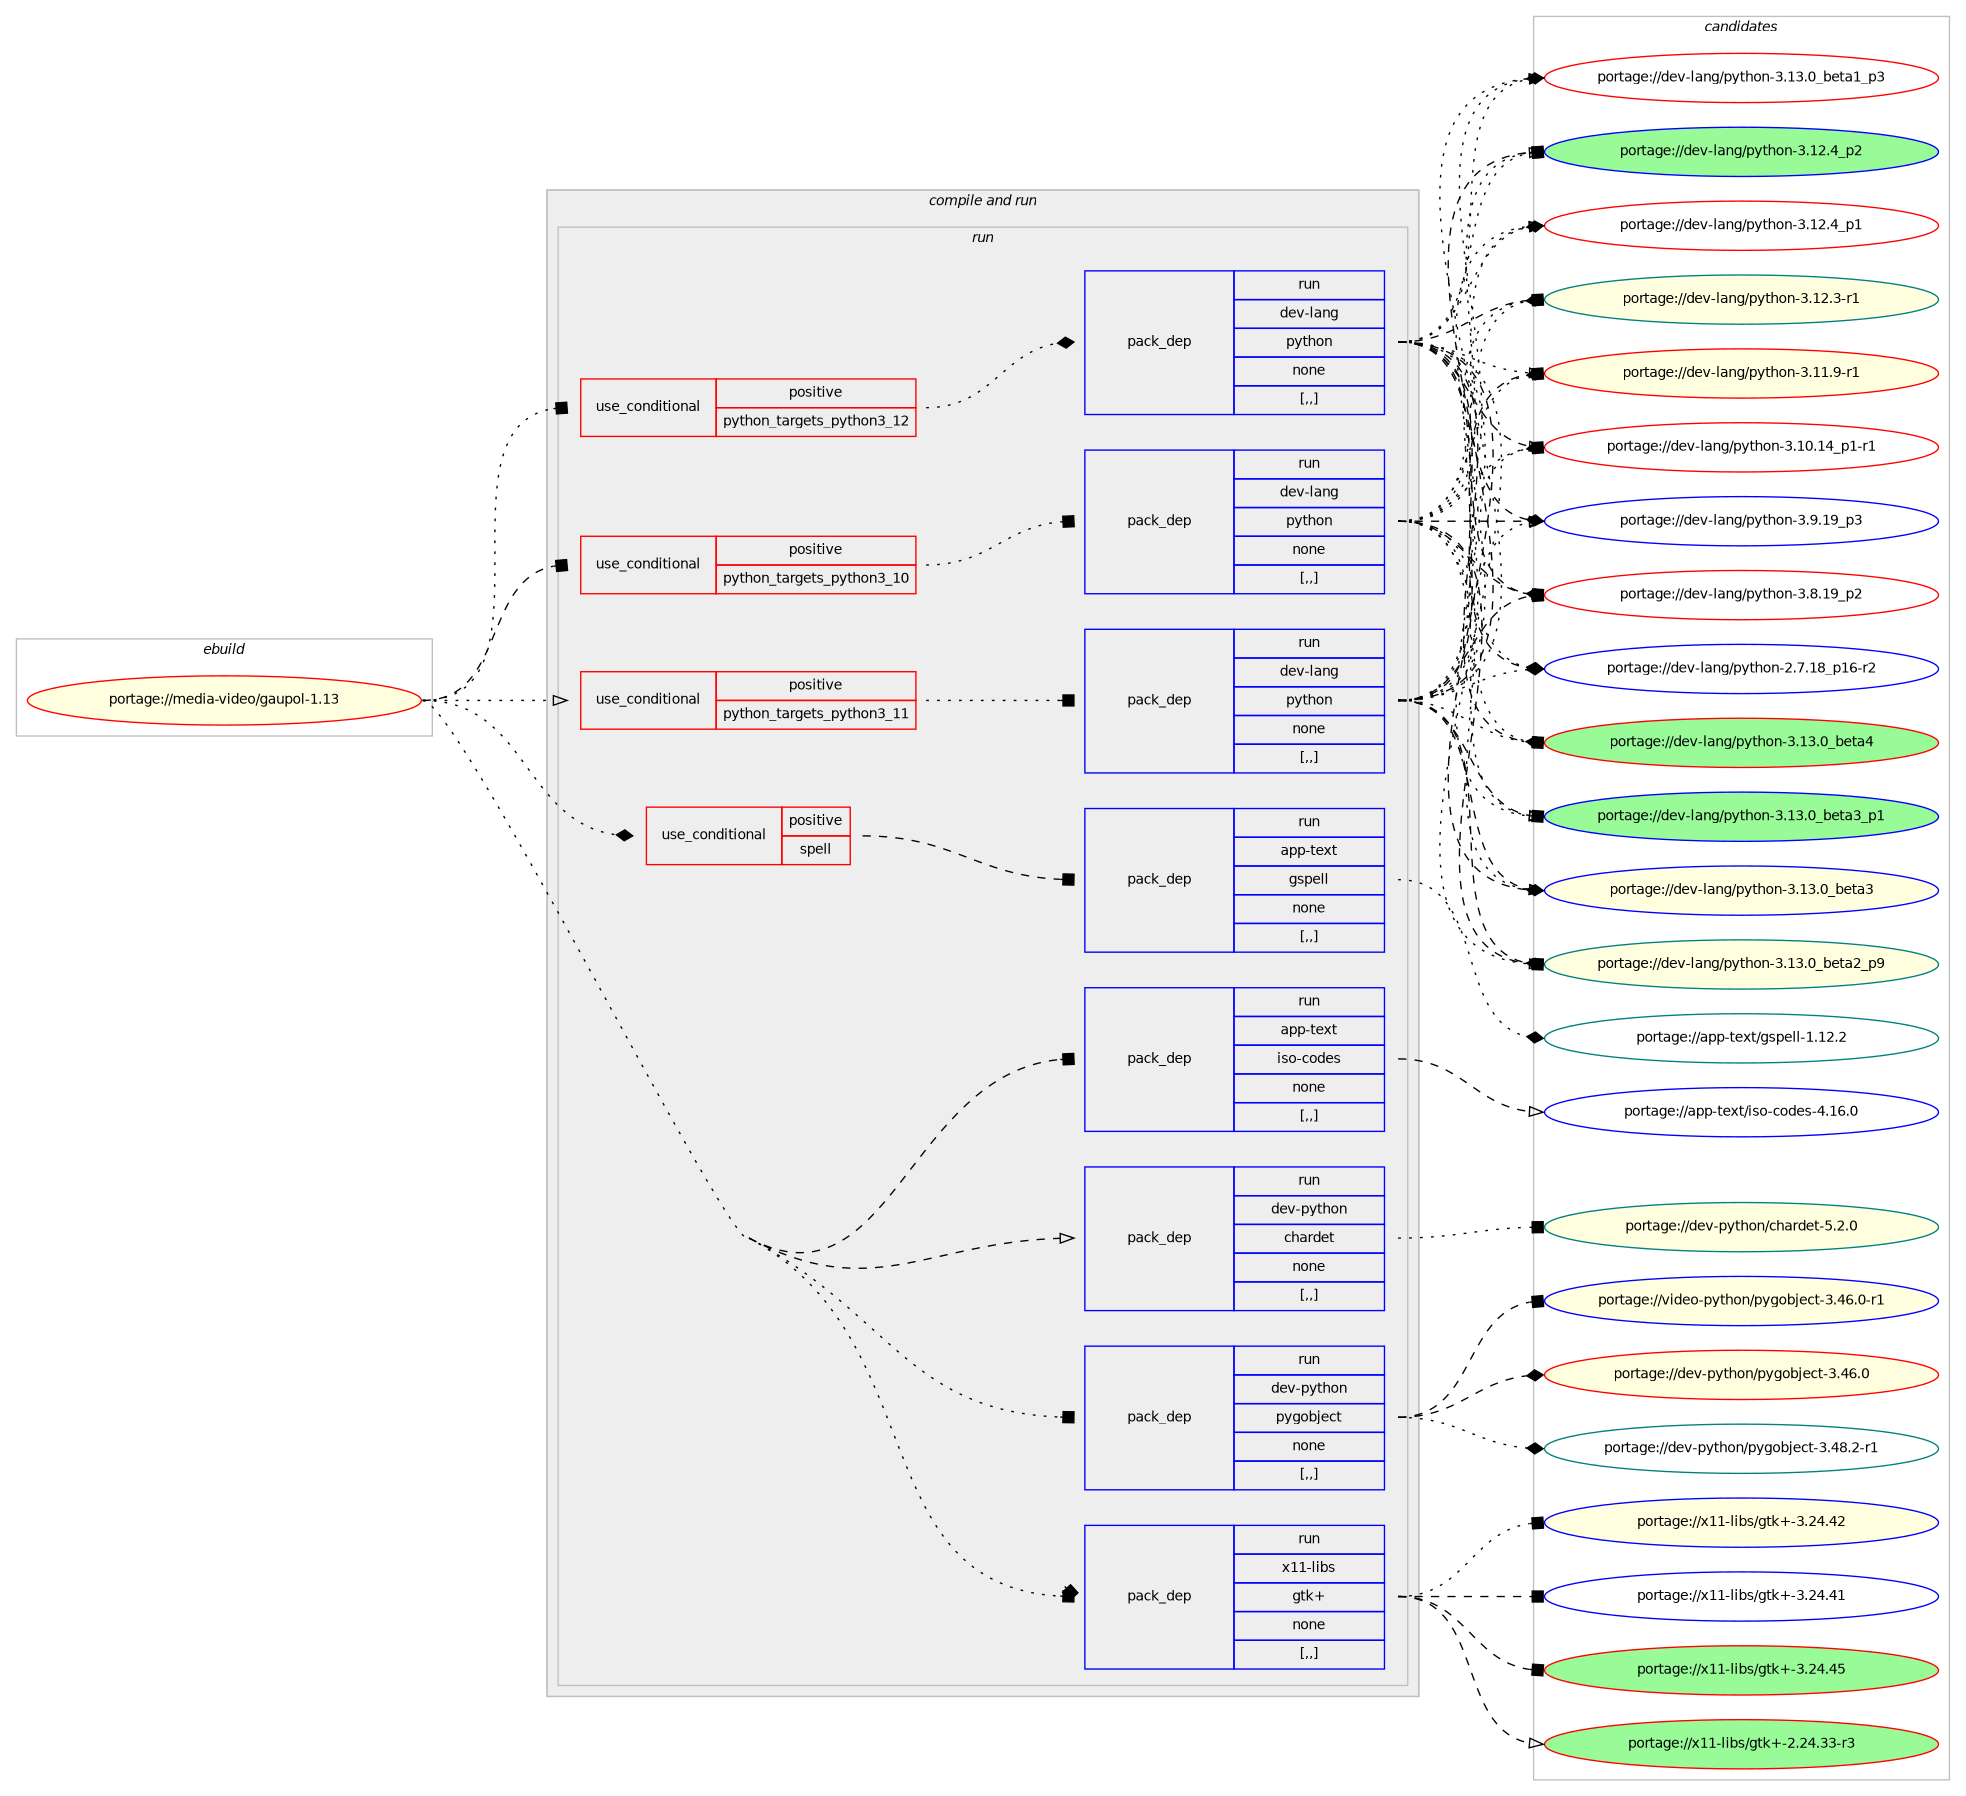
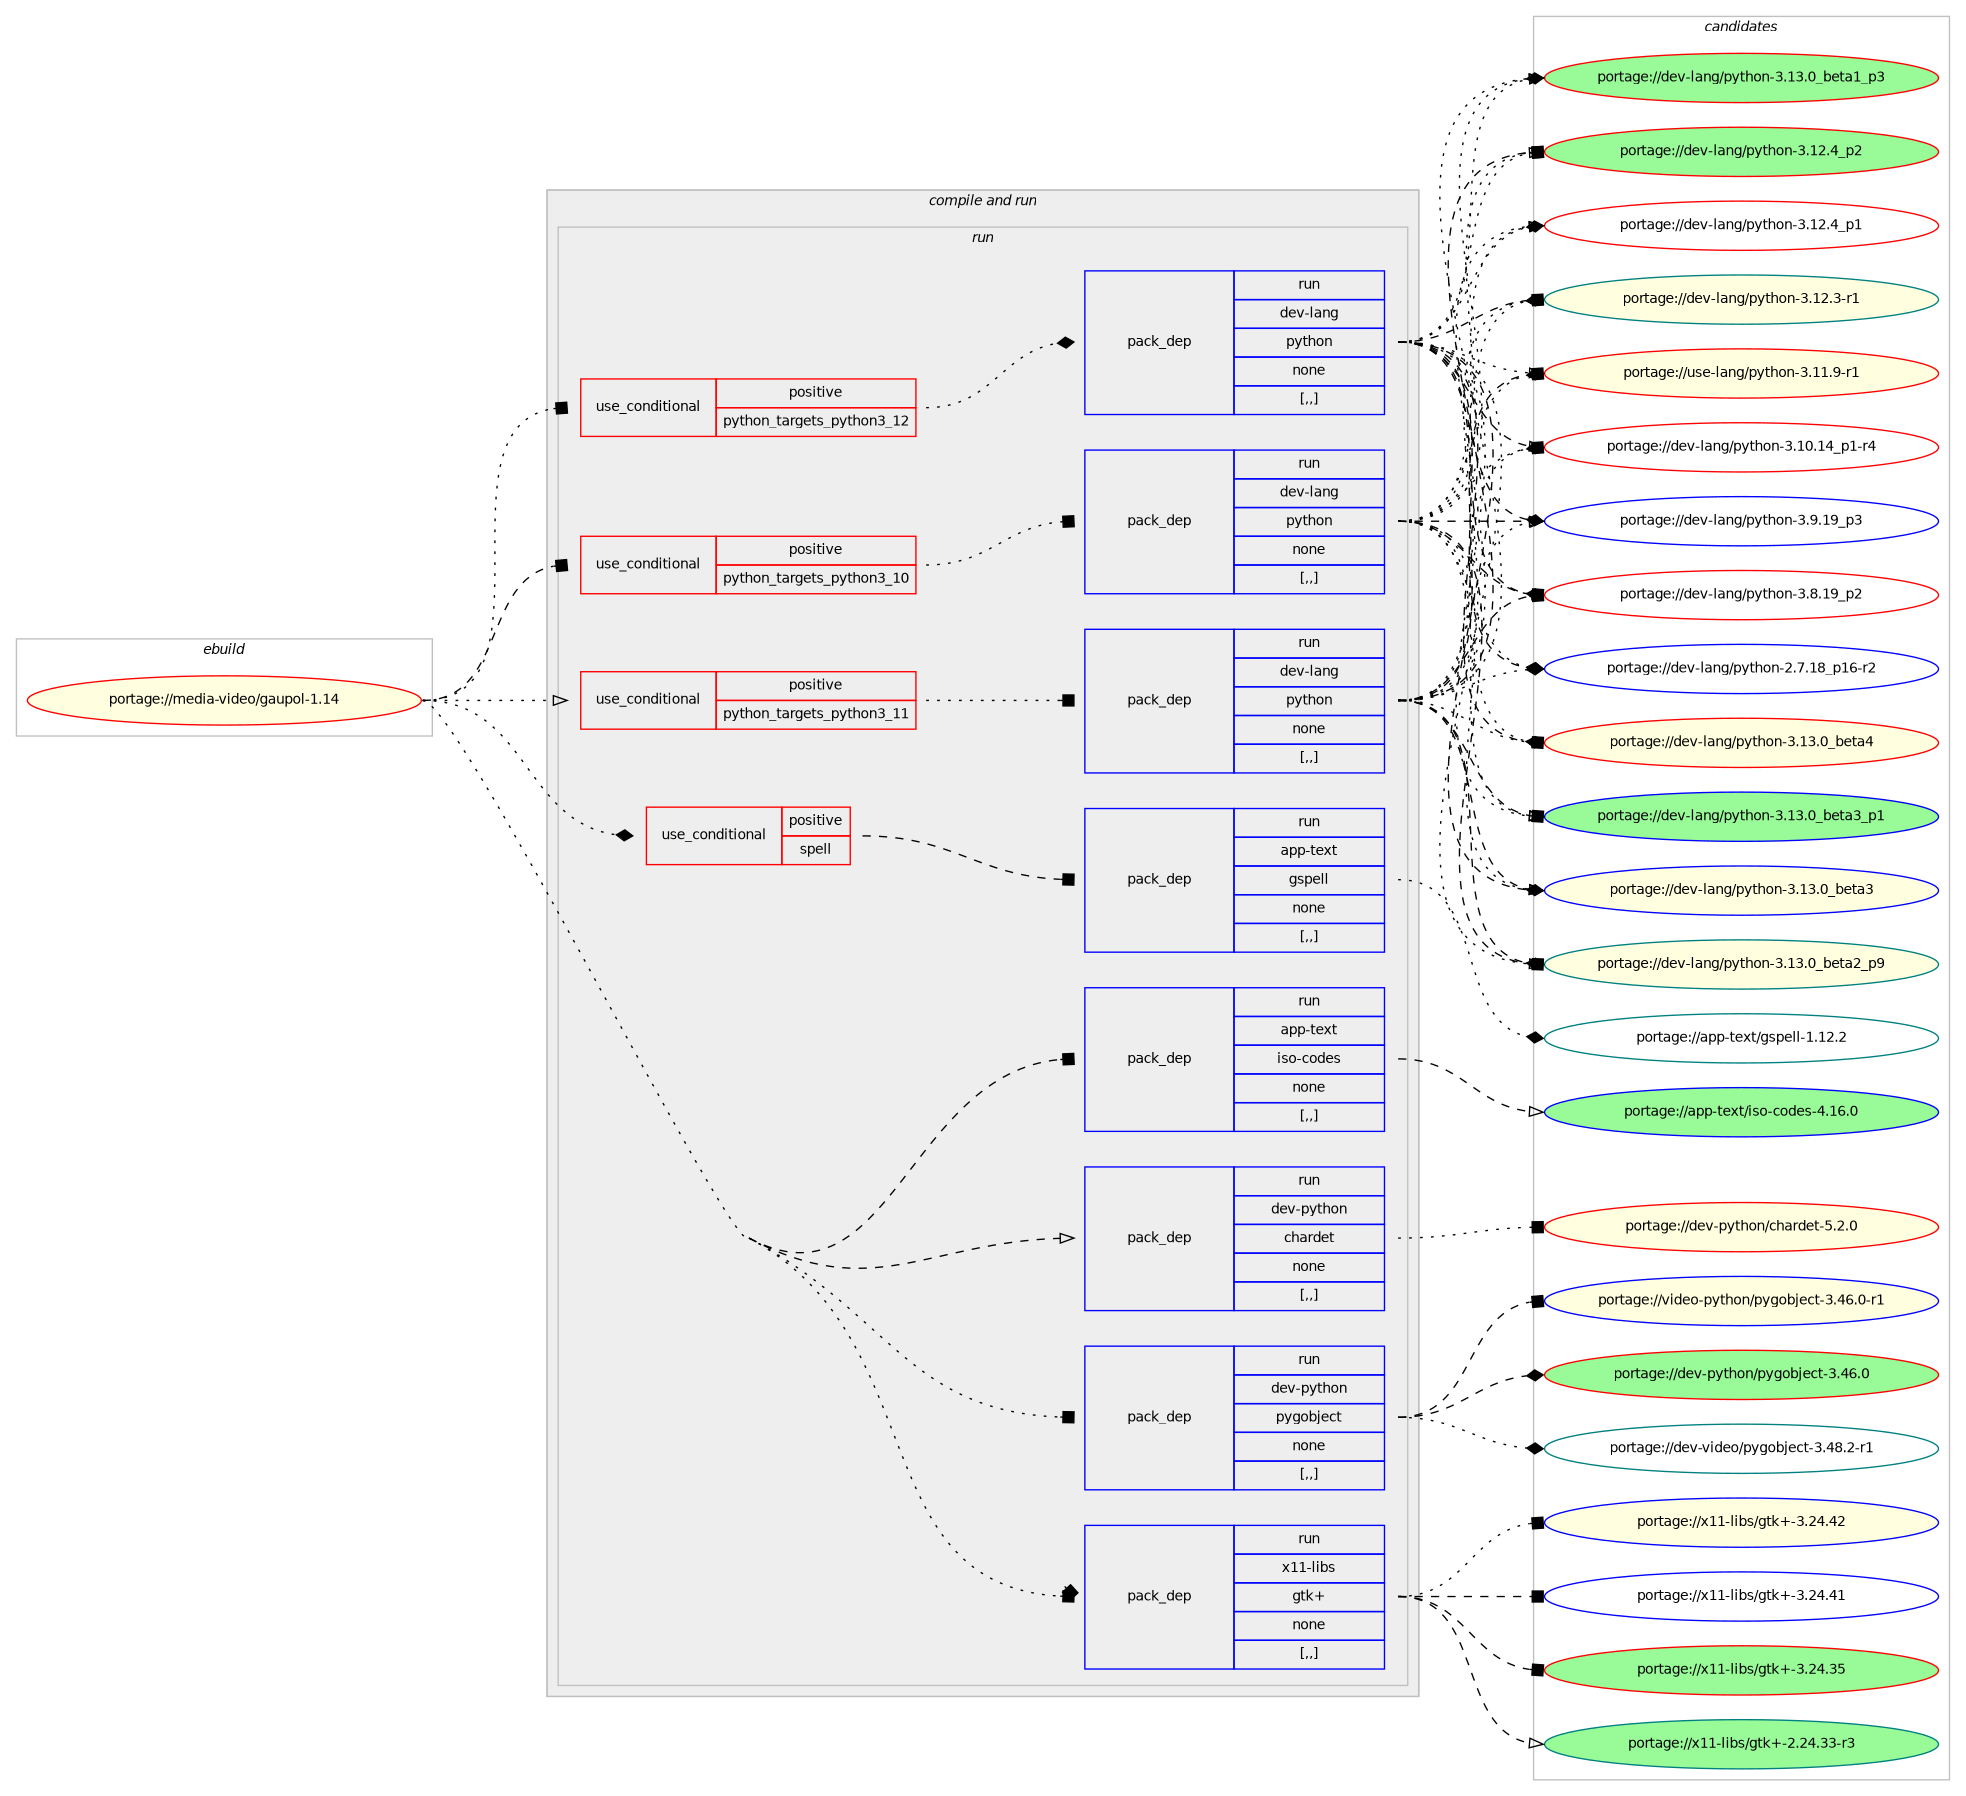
(1742, 78) -> (1742, 78)
(1742, 152) -> (1742, 152)
(1742, 373) -> (1742, 373)
(1742, 447) -> (1742, 447)
(224, 700) -> (224, 700)
(1742, 743) -> (1742, 743)
(1742, 1112) -> (1742, 1112)
(1742, 1227) -> (1742, 1227)
(1742, 1375) -> (1742, 1375)
(1742, 1449) -> (1742, 1449)
(1742, 1670) -> (1742, 1670)
(1742, 1744) -> (1742, 1744)
